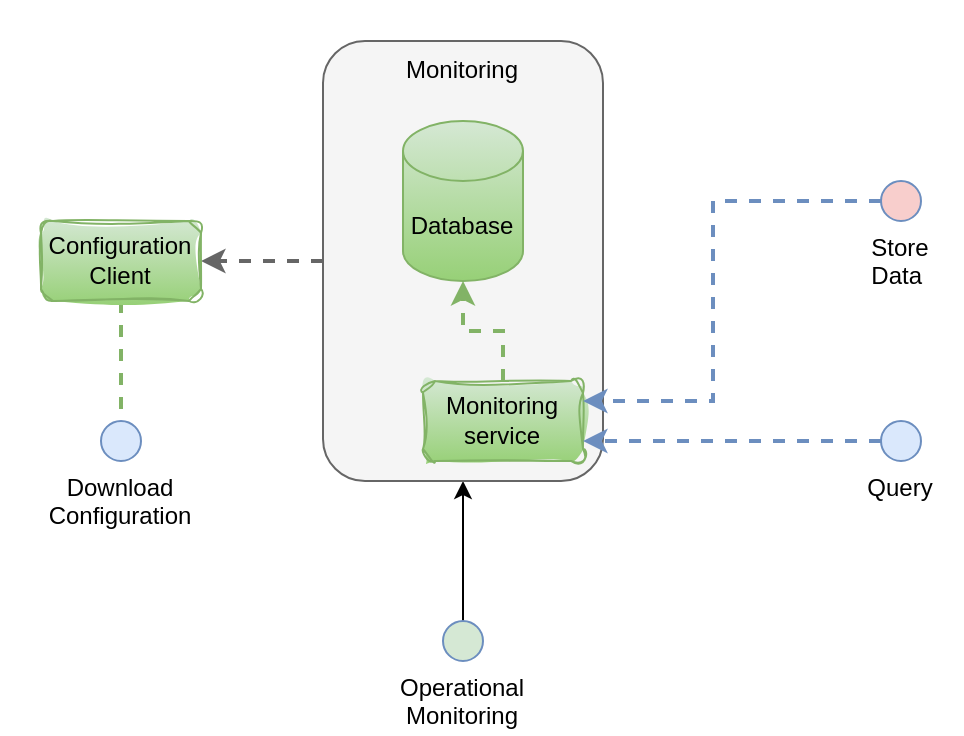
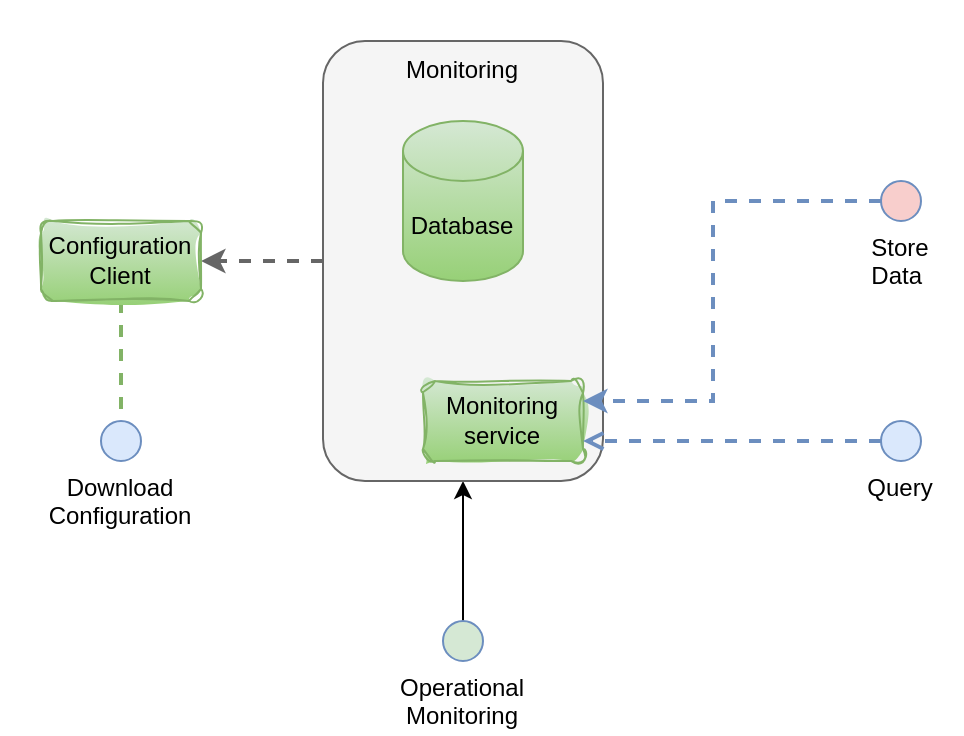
(503, 351) -> none
(602, 441) -> (598, 441)
